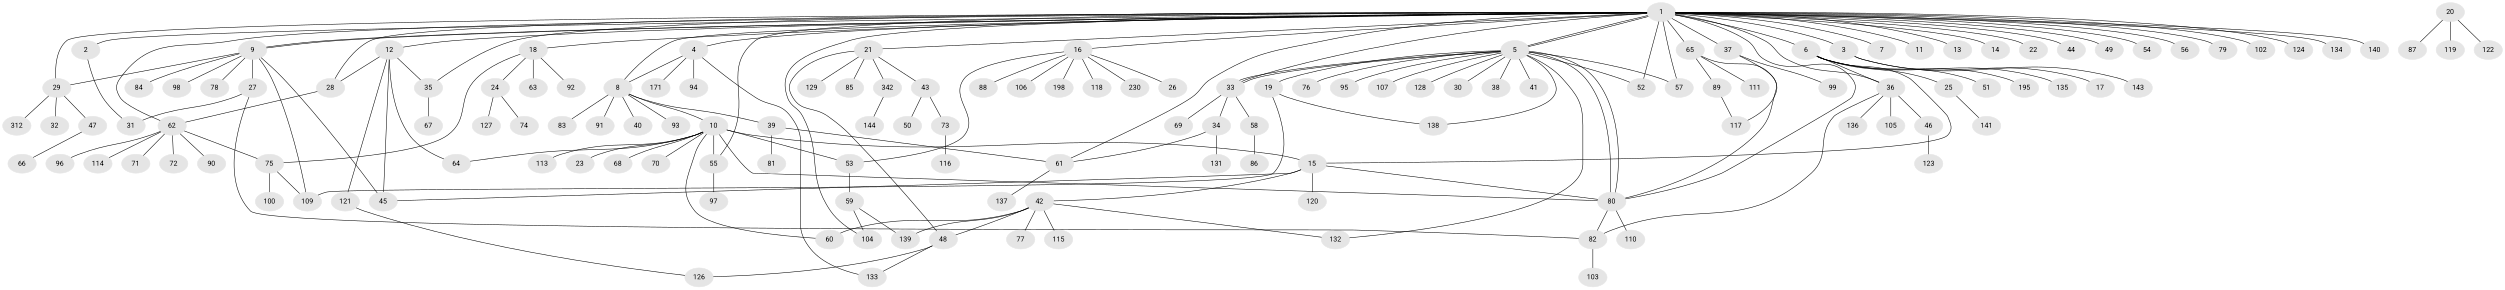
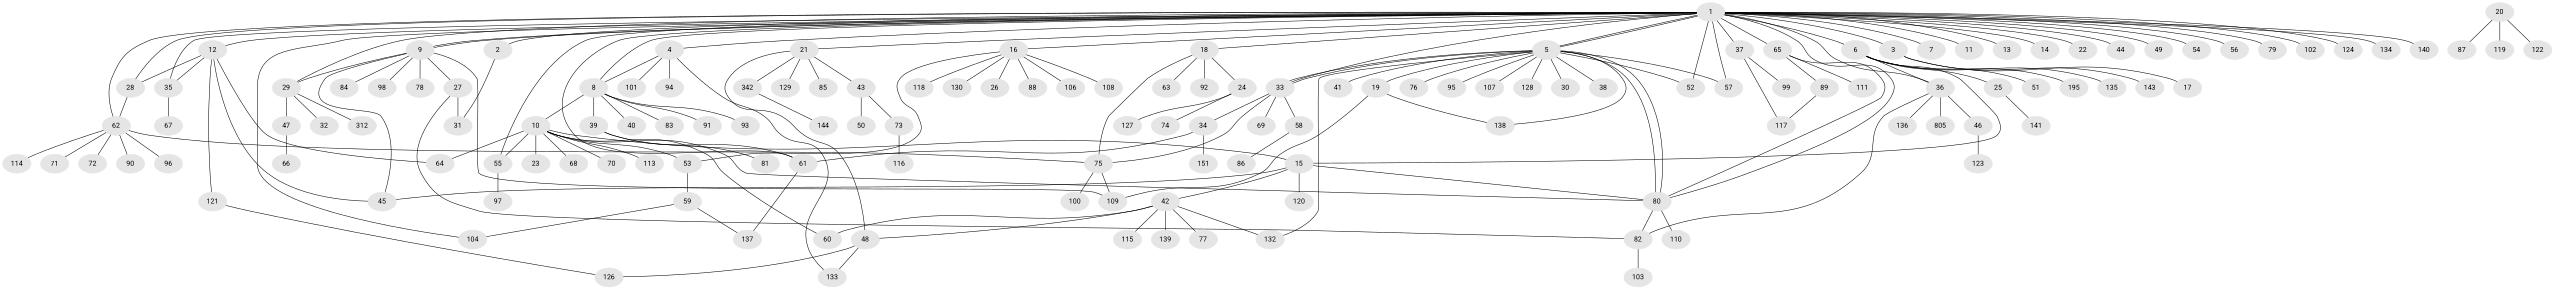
(656, 88) -> (632, 88)
(1059, 88) -> (1109, 88)
(1135, 88) -> (957, 88)
(1891, 126) -> (1940, 126)
none -> (1207, 142)
(1216, 164) -> (1203, 164)
(877, 220) -> (714, 219)
